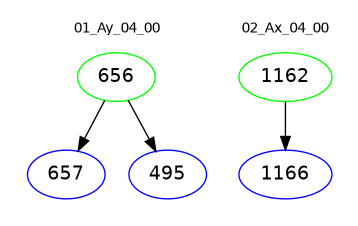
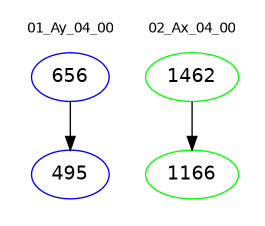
(116, 77) -> (70, 77)
(285, 77) -> (192, 77)
(66, 175) -> none
(285, 175) -> (192, 175)
